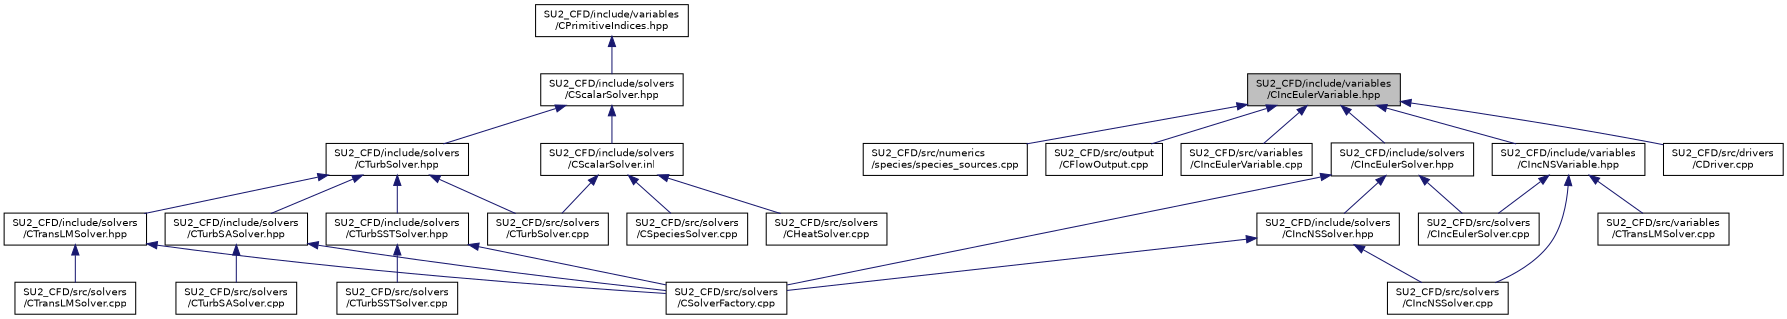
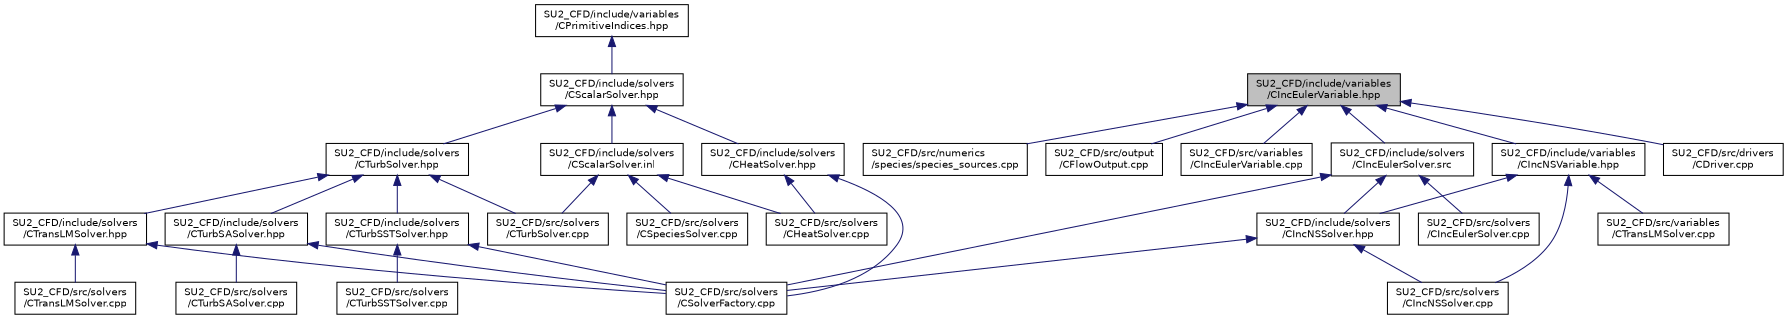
none -> (773, 159)
(1402, 159) -> (1402, 159)
(1519, 198) -> (1453, 193)
